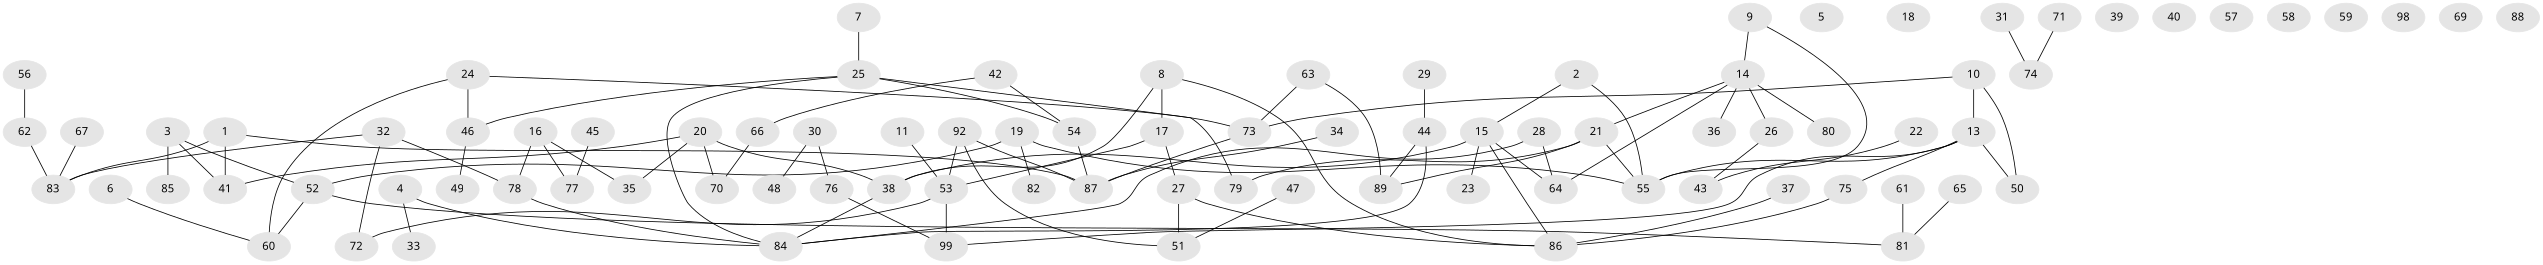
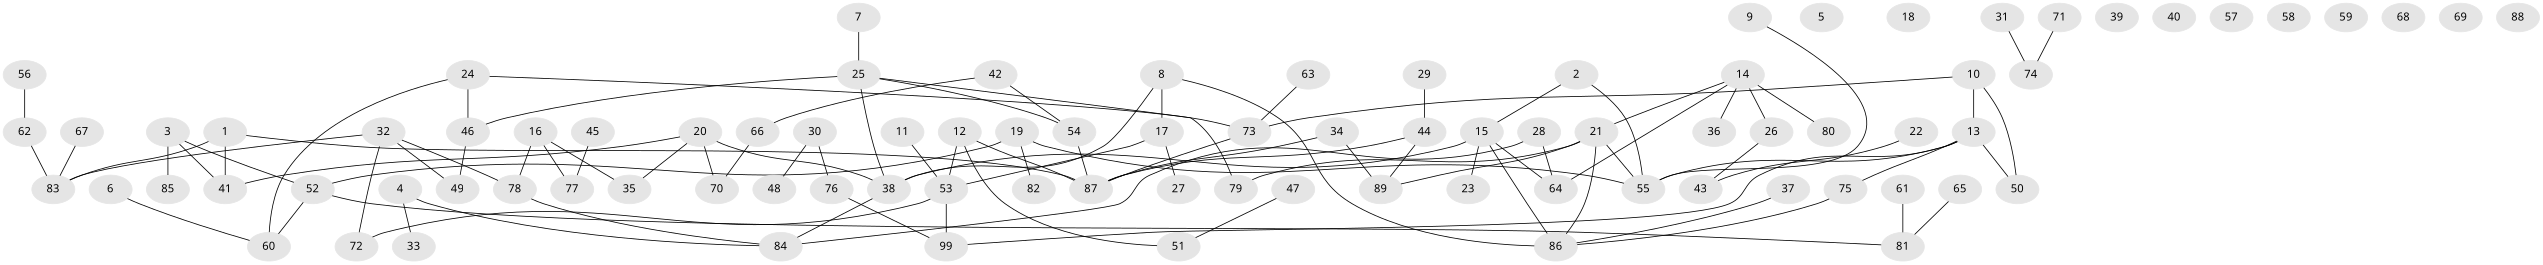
(2403, 18) -> (2403, 18)
(1746, 46) -> none
(672, 118) -> (870, 133)
(1367, 121) -> (1359, 161)
(960, 132) -> (960, 132)
none -> (414, 156)
(1179, 218) -> none
(1137, 230) -> (1256, 157)
(1372, 235) -> (1588, 193)
